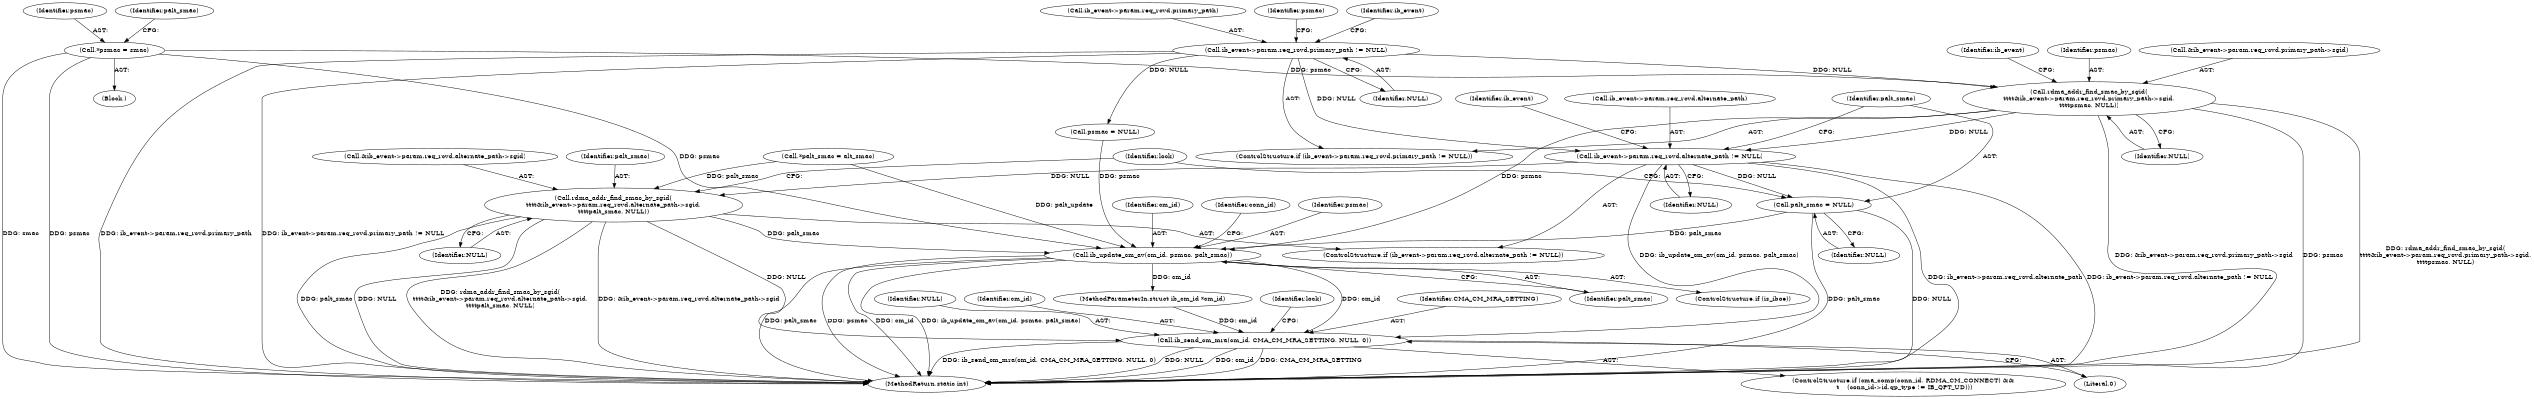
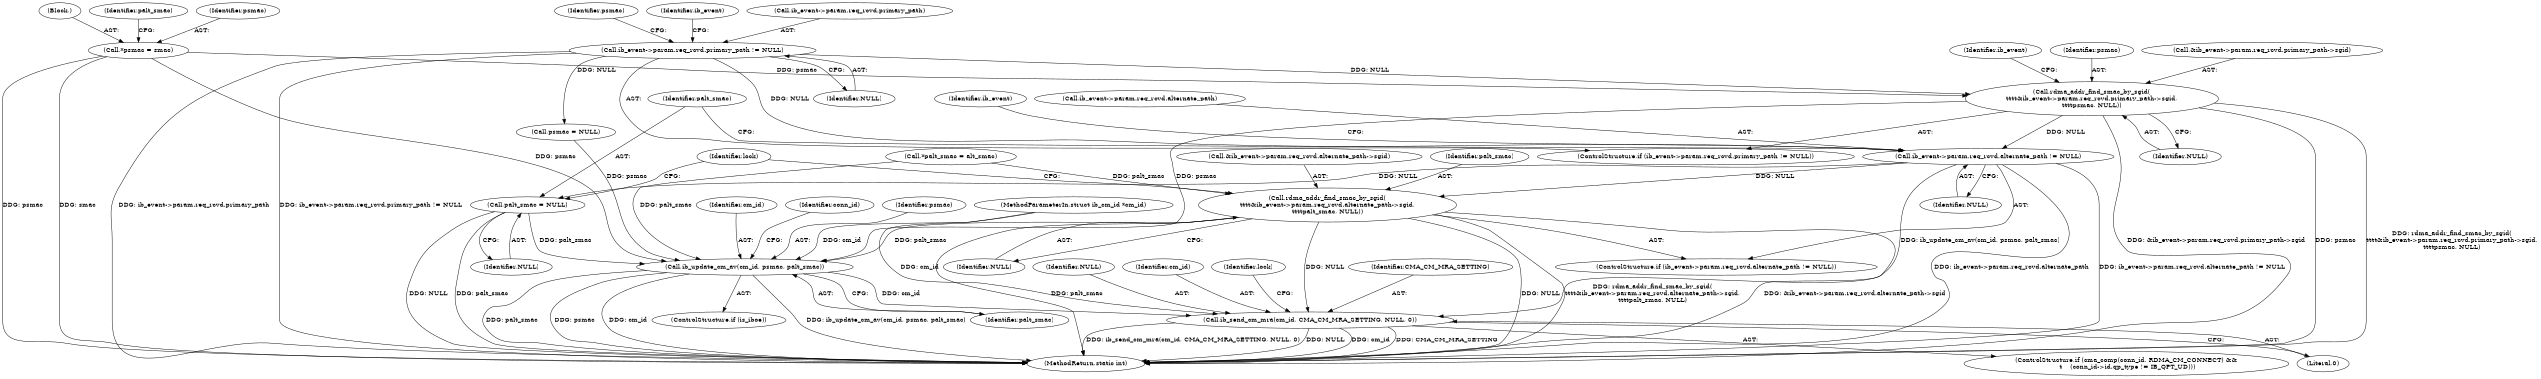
(114, 72) -> (96, 29)
(1064, 205) -> (666, 205)
(1153, 275) -> (898, 223)
